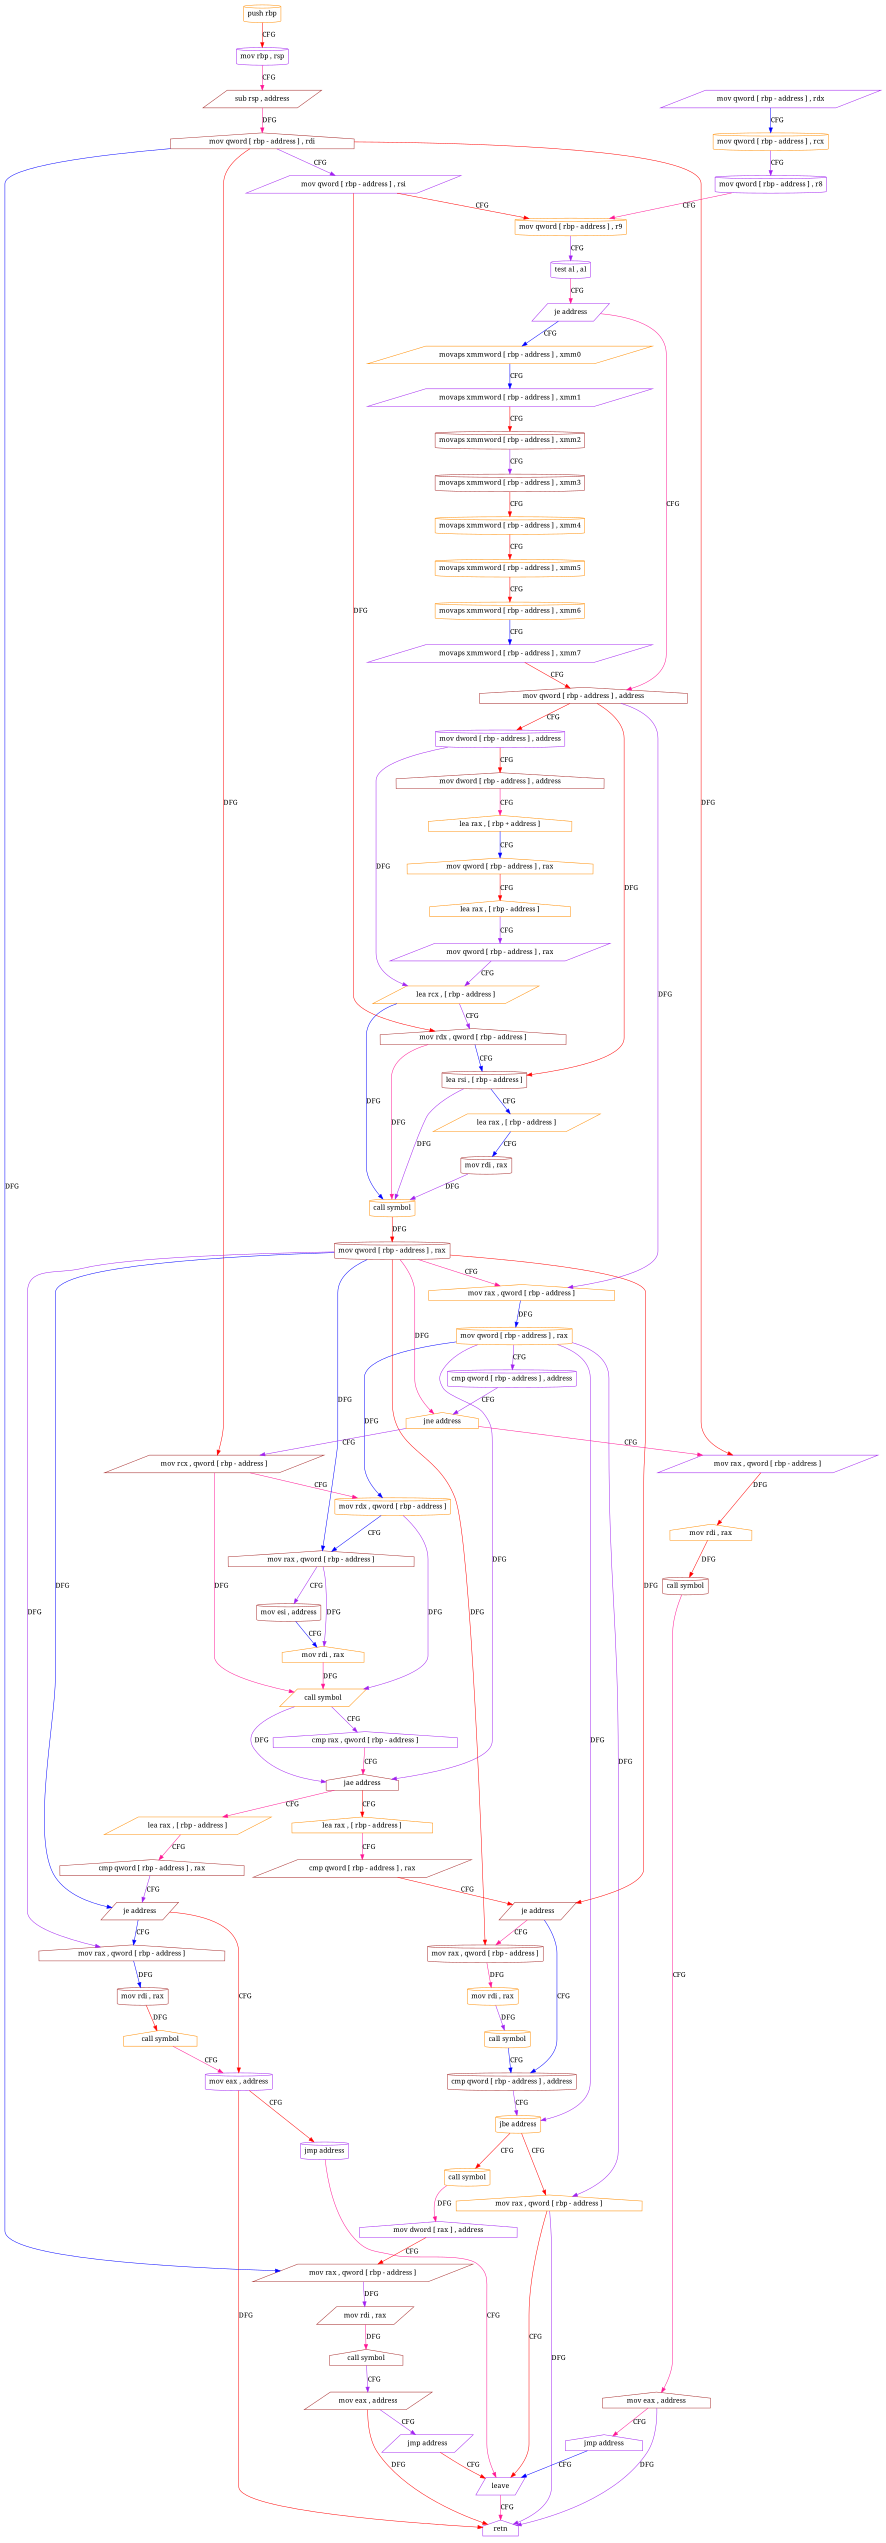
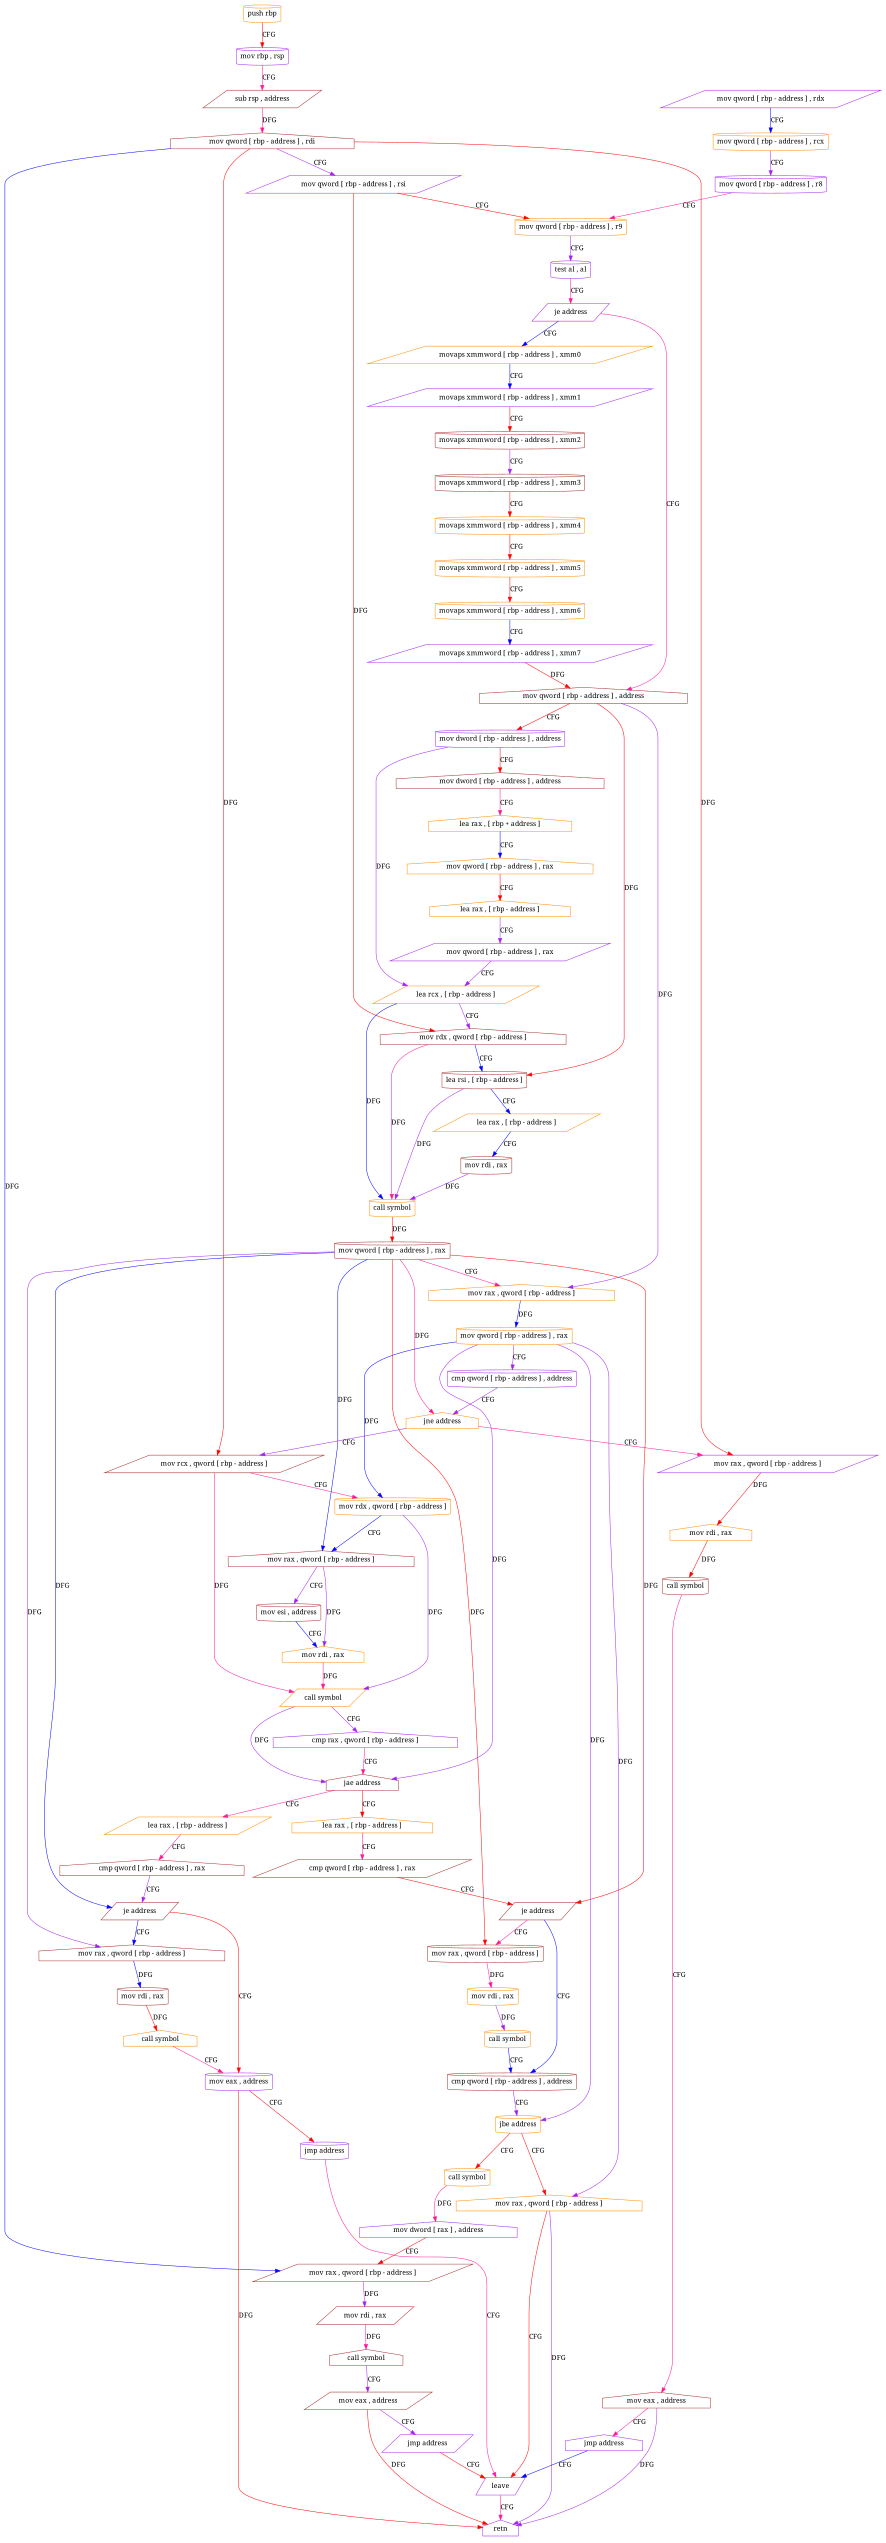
(557, 675) -> (558, 675)
